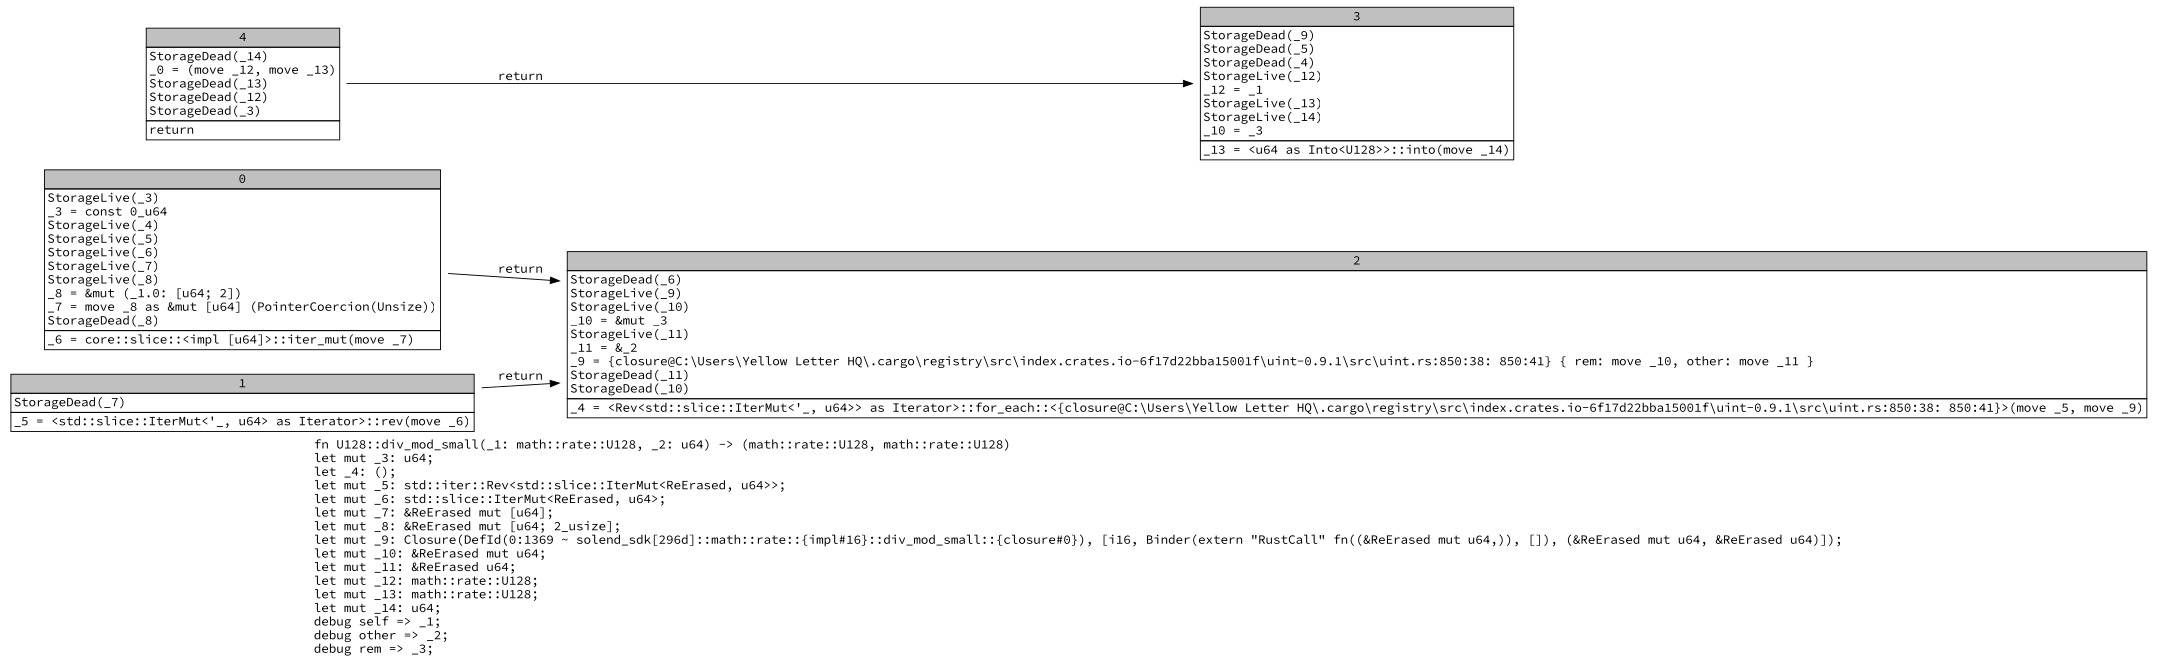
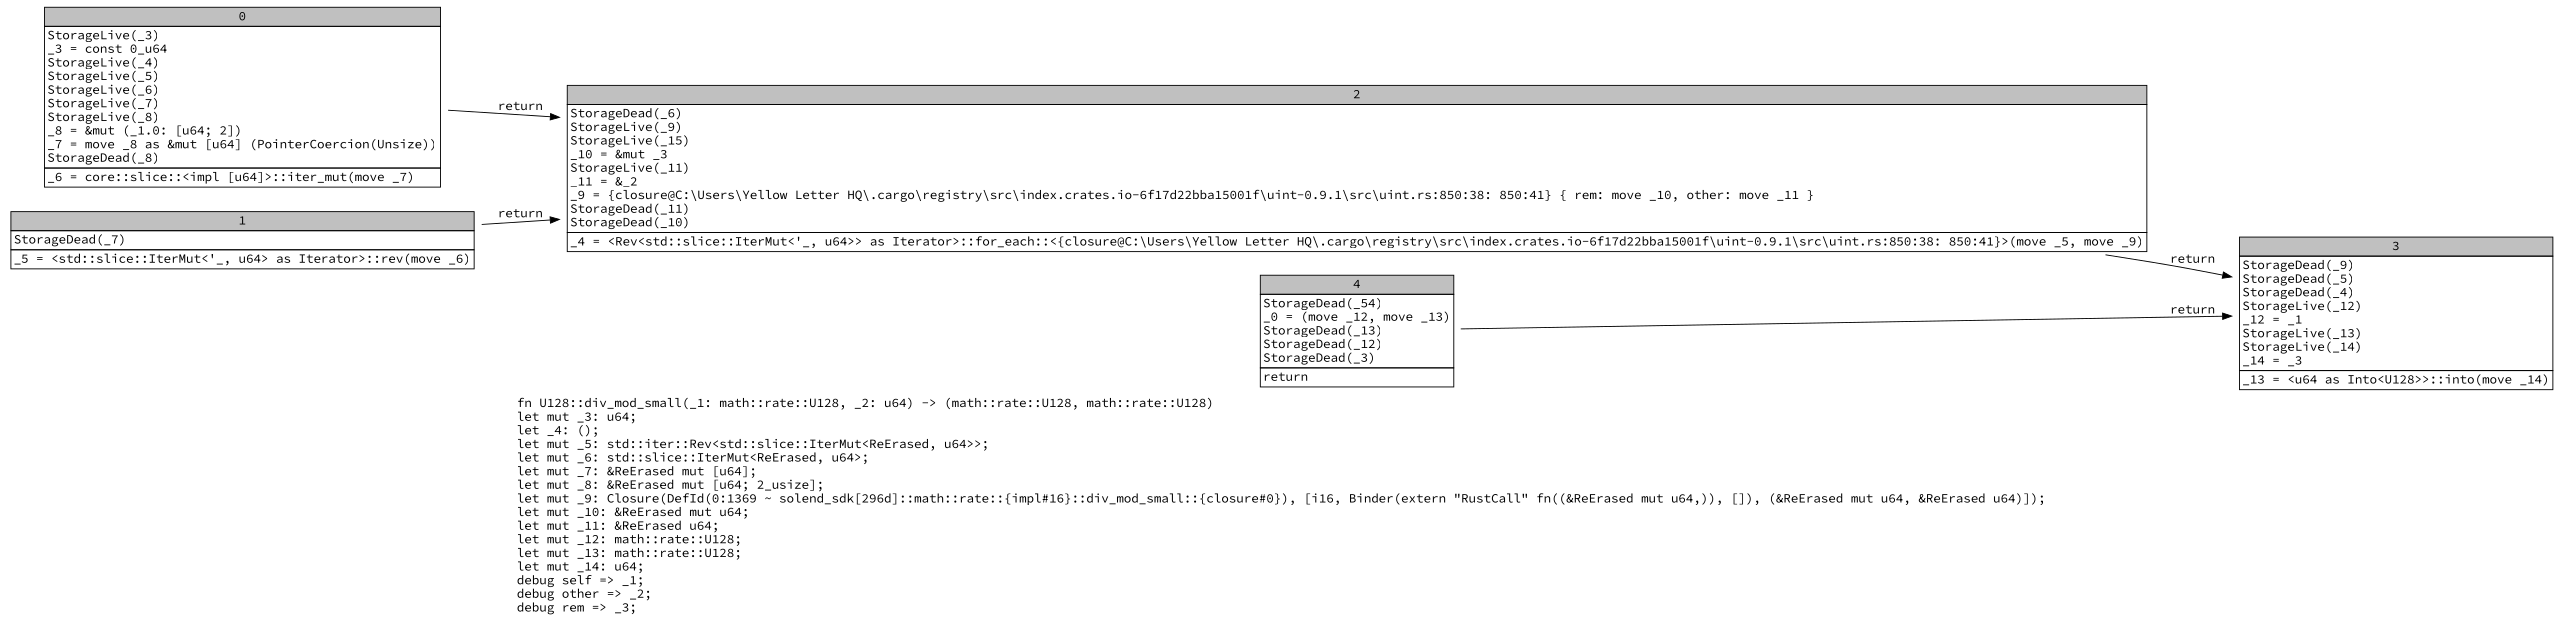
(209, 56) -> (1323, 303)
(1234, 131) -> (2273, 361)
none -> (2164, 264)
(630, 307) -> (630, 141)
